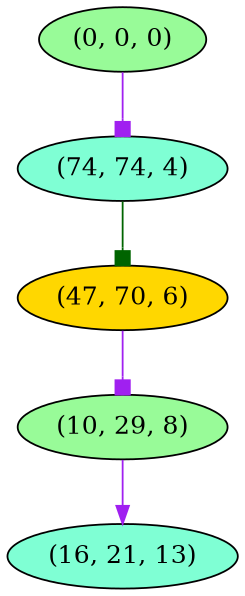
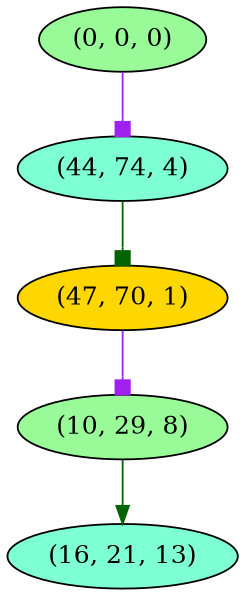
(123, 169) -> (123, 169)
(123, 298) -> (123, 298)
(123, 483) -> (123, 483)
